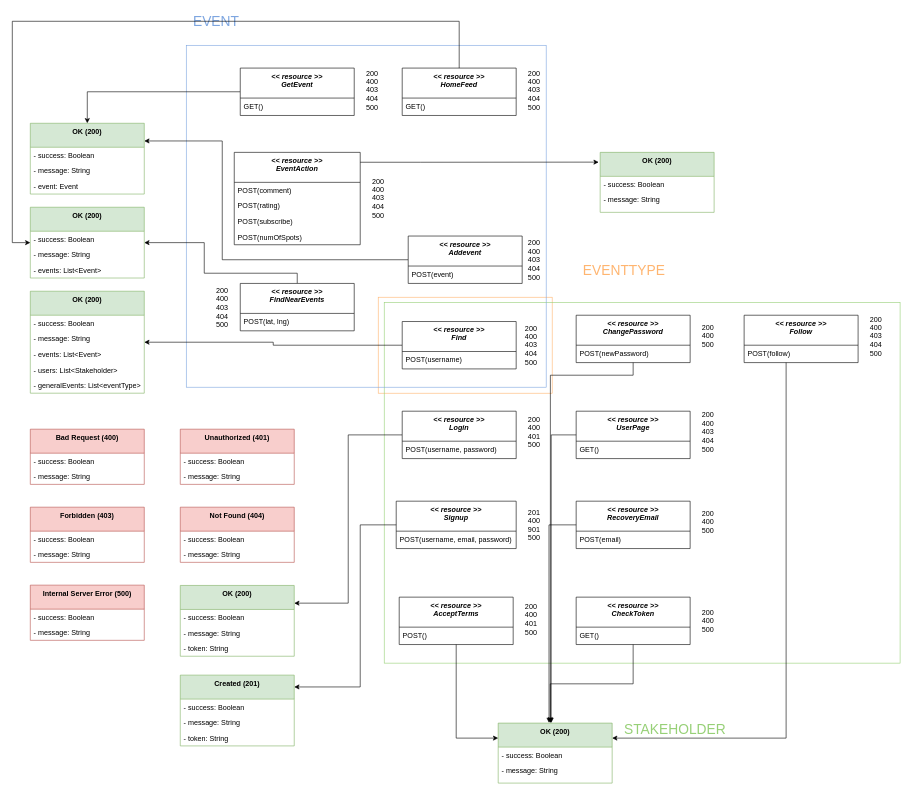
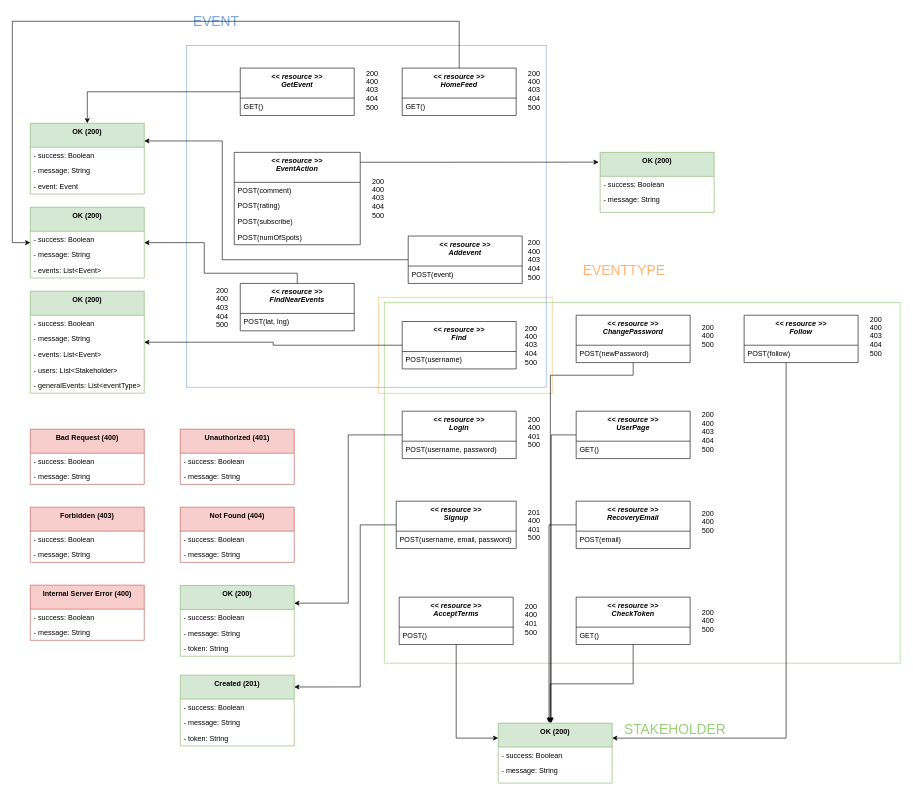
(534, 525) -> (534, 525)
(87, 593) -> (87, 593)
